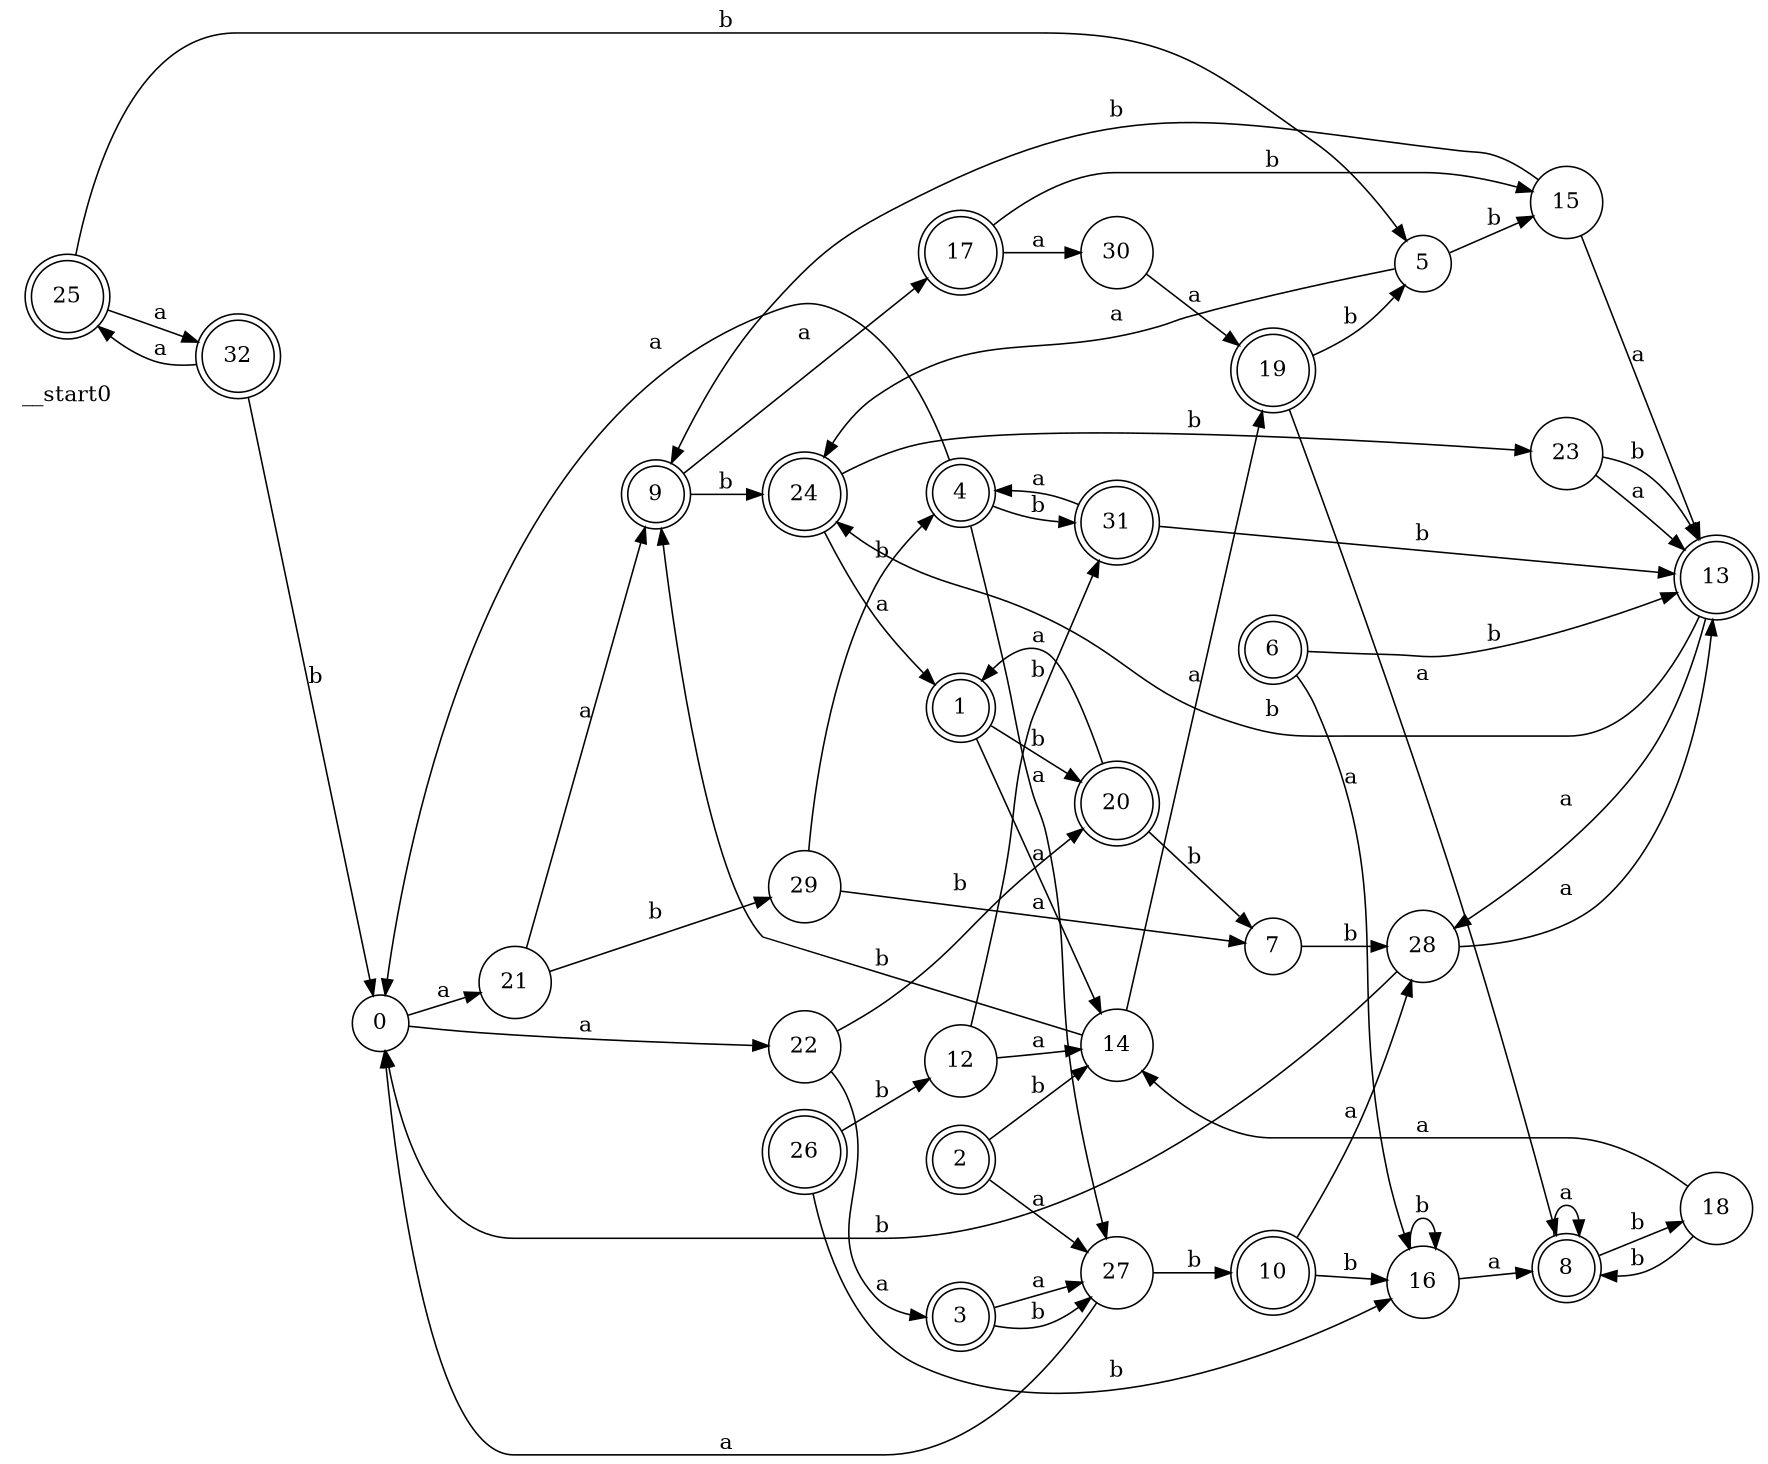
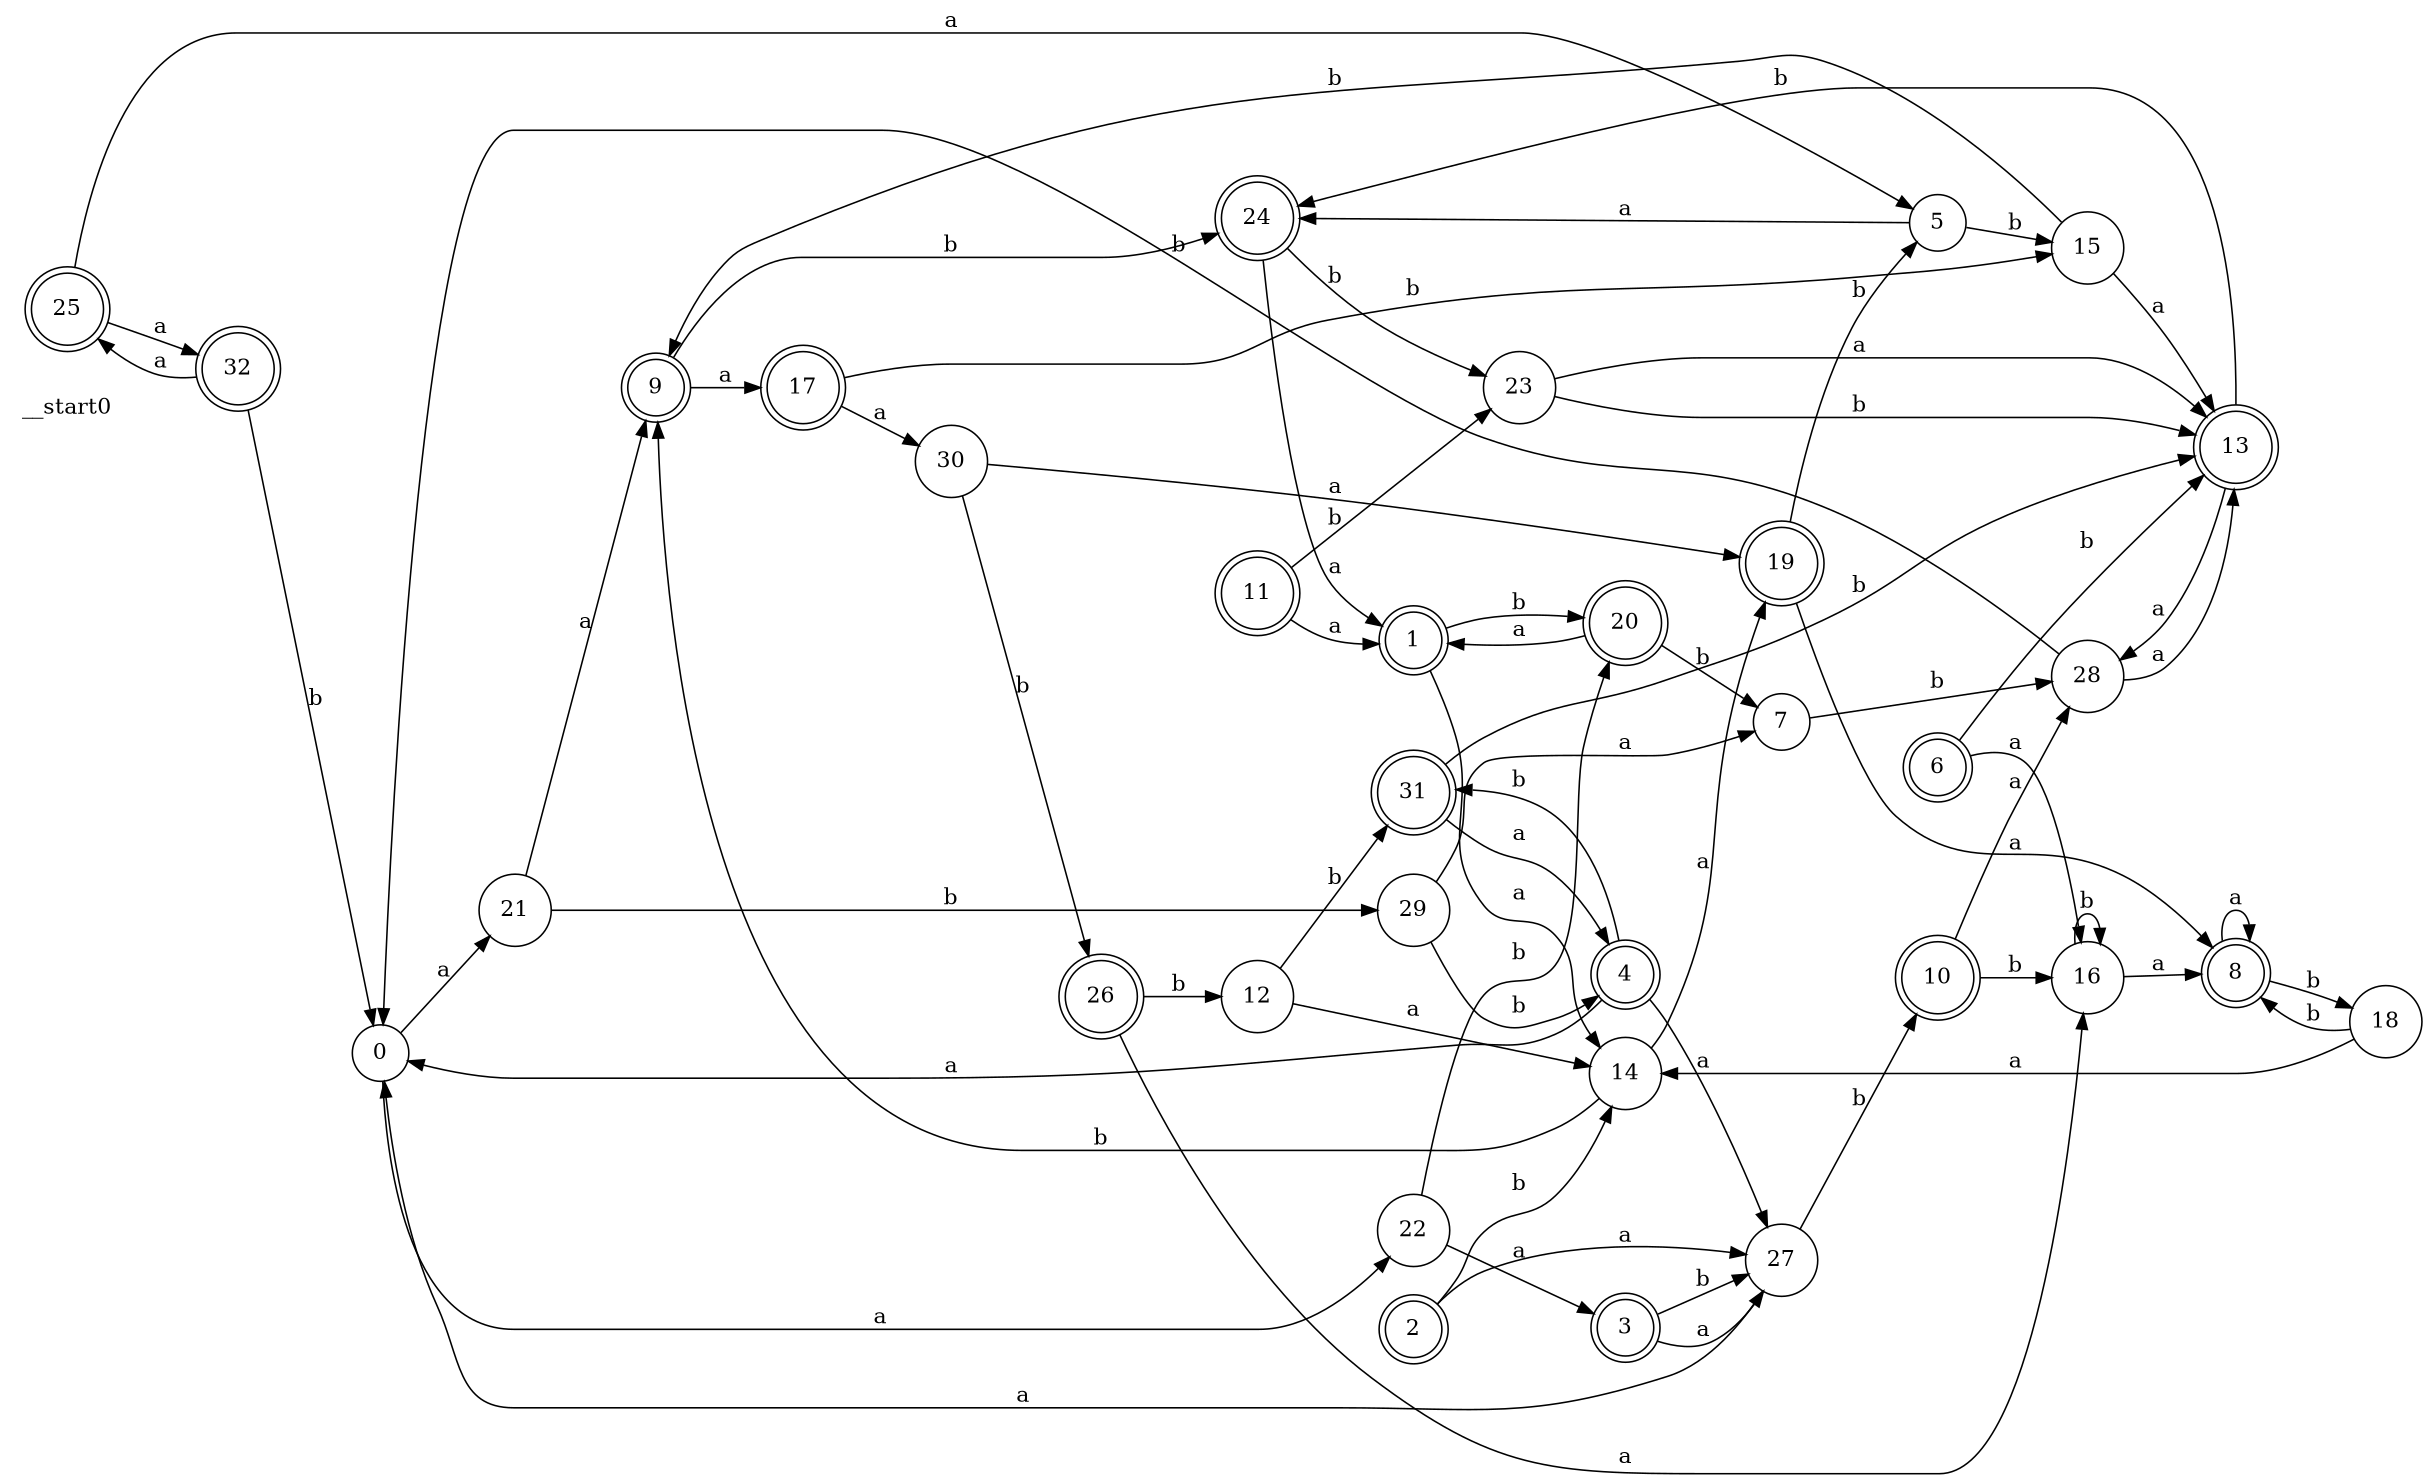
(727, 21) -> (951, 21)
none -> (1257, 593)
none -> (1023, 718)
(1117, 1371) -> (1625, 1457)
